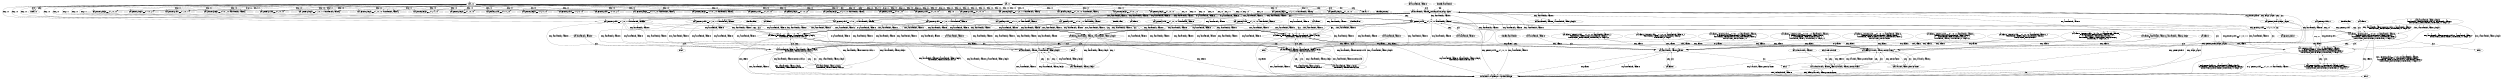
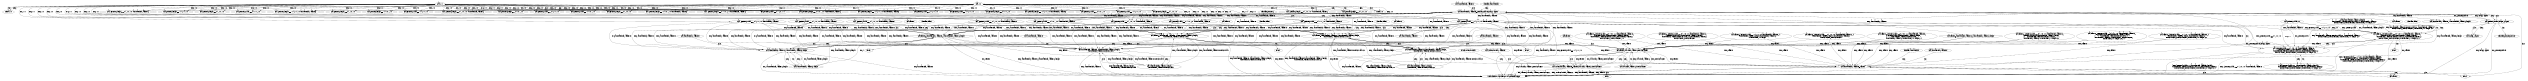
(2288, 36) -> (2507, 36)
none -> (2473, 36)
none -> (1738, 66)
